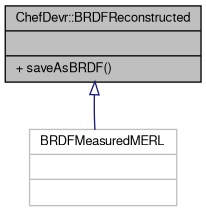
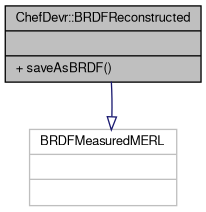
(94, 112) -> (112, 99)
